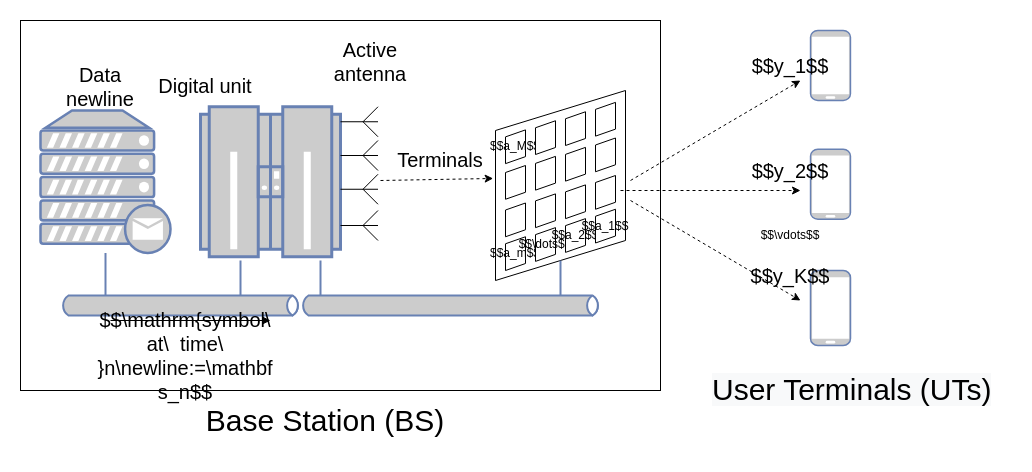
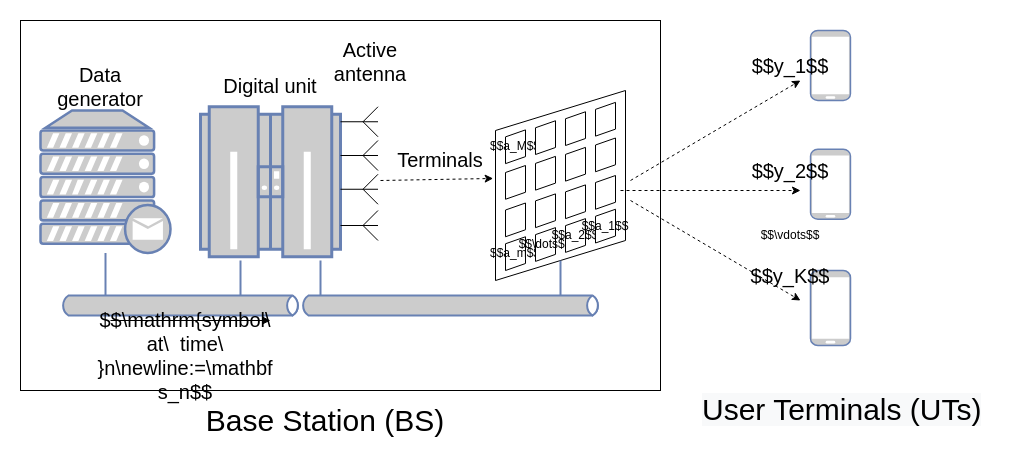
(206, 86) -> (271, 86)
(101, 87) -> (101, 87)
(866, 396) -> (856, 416)
